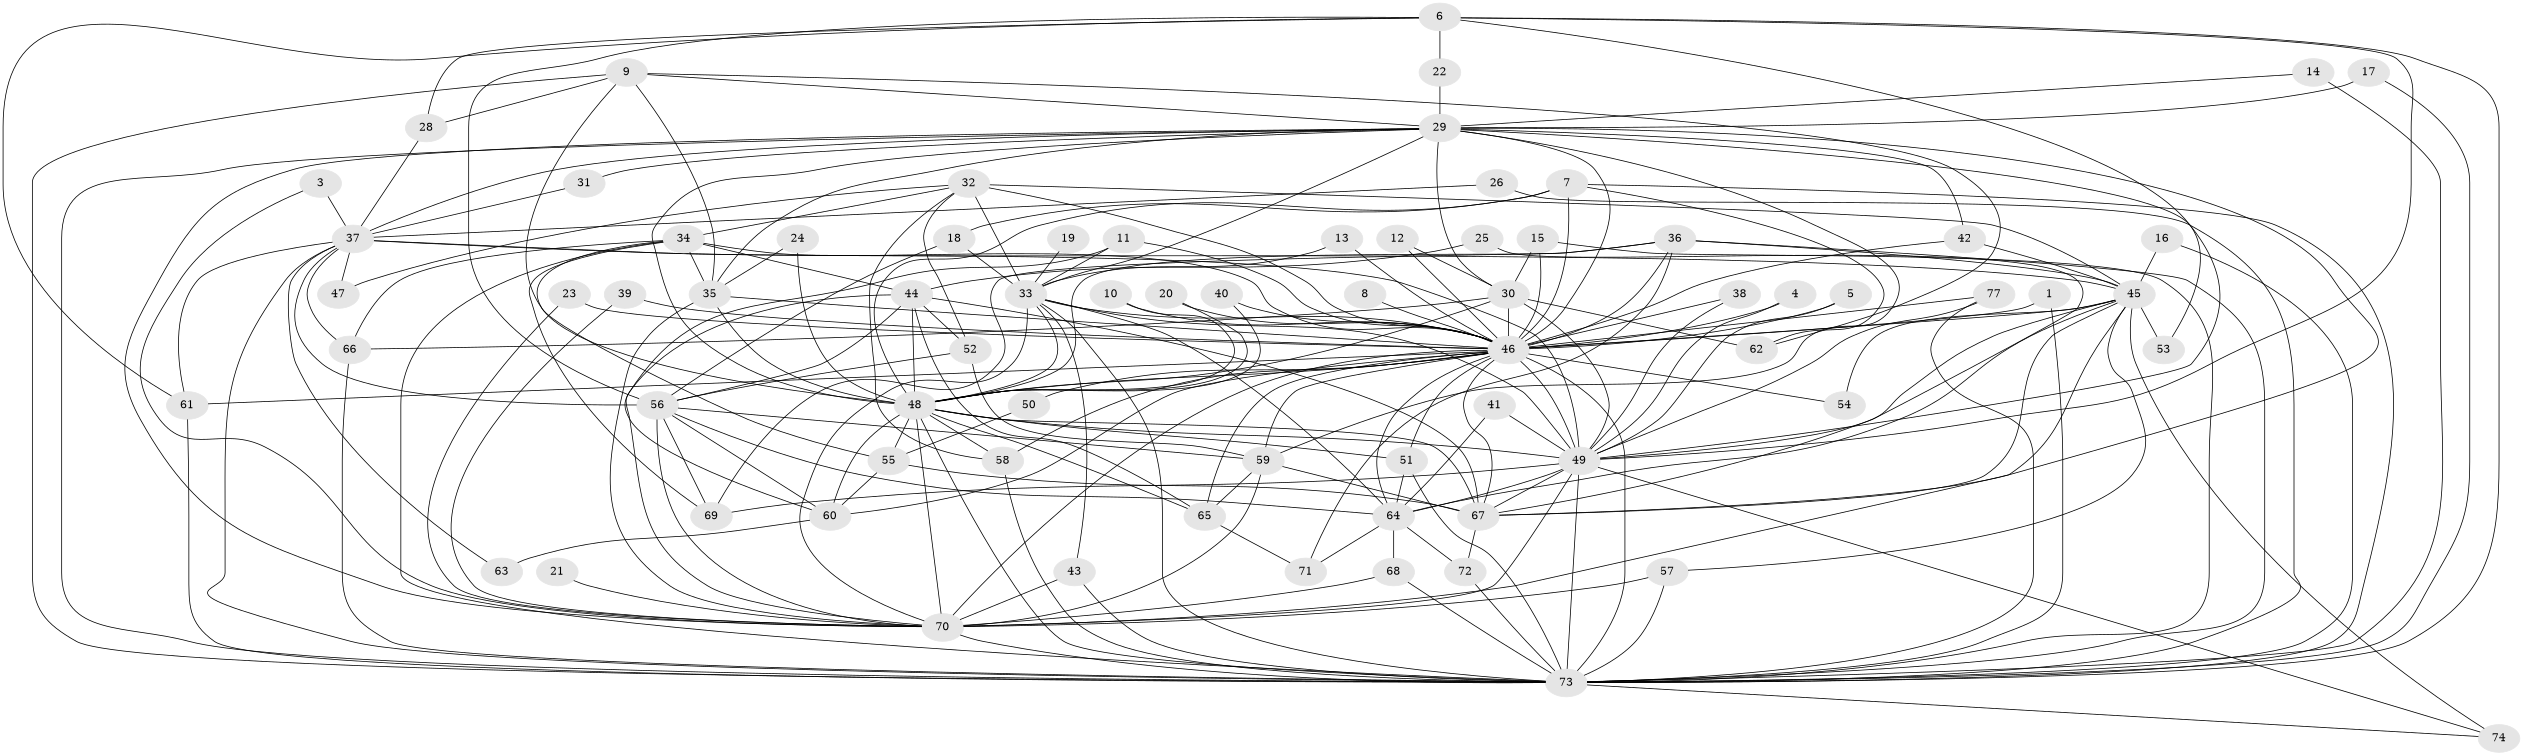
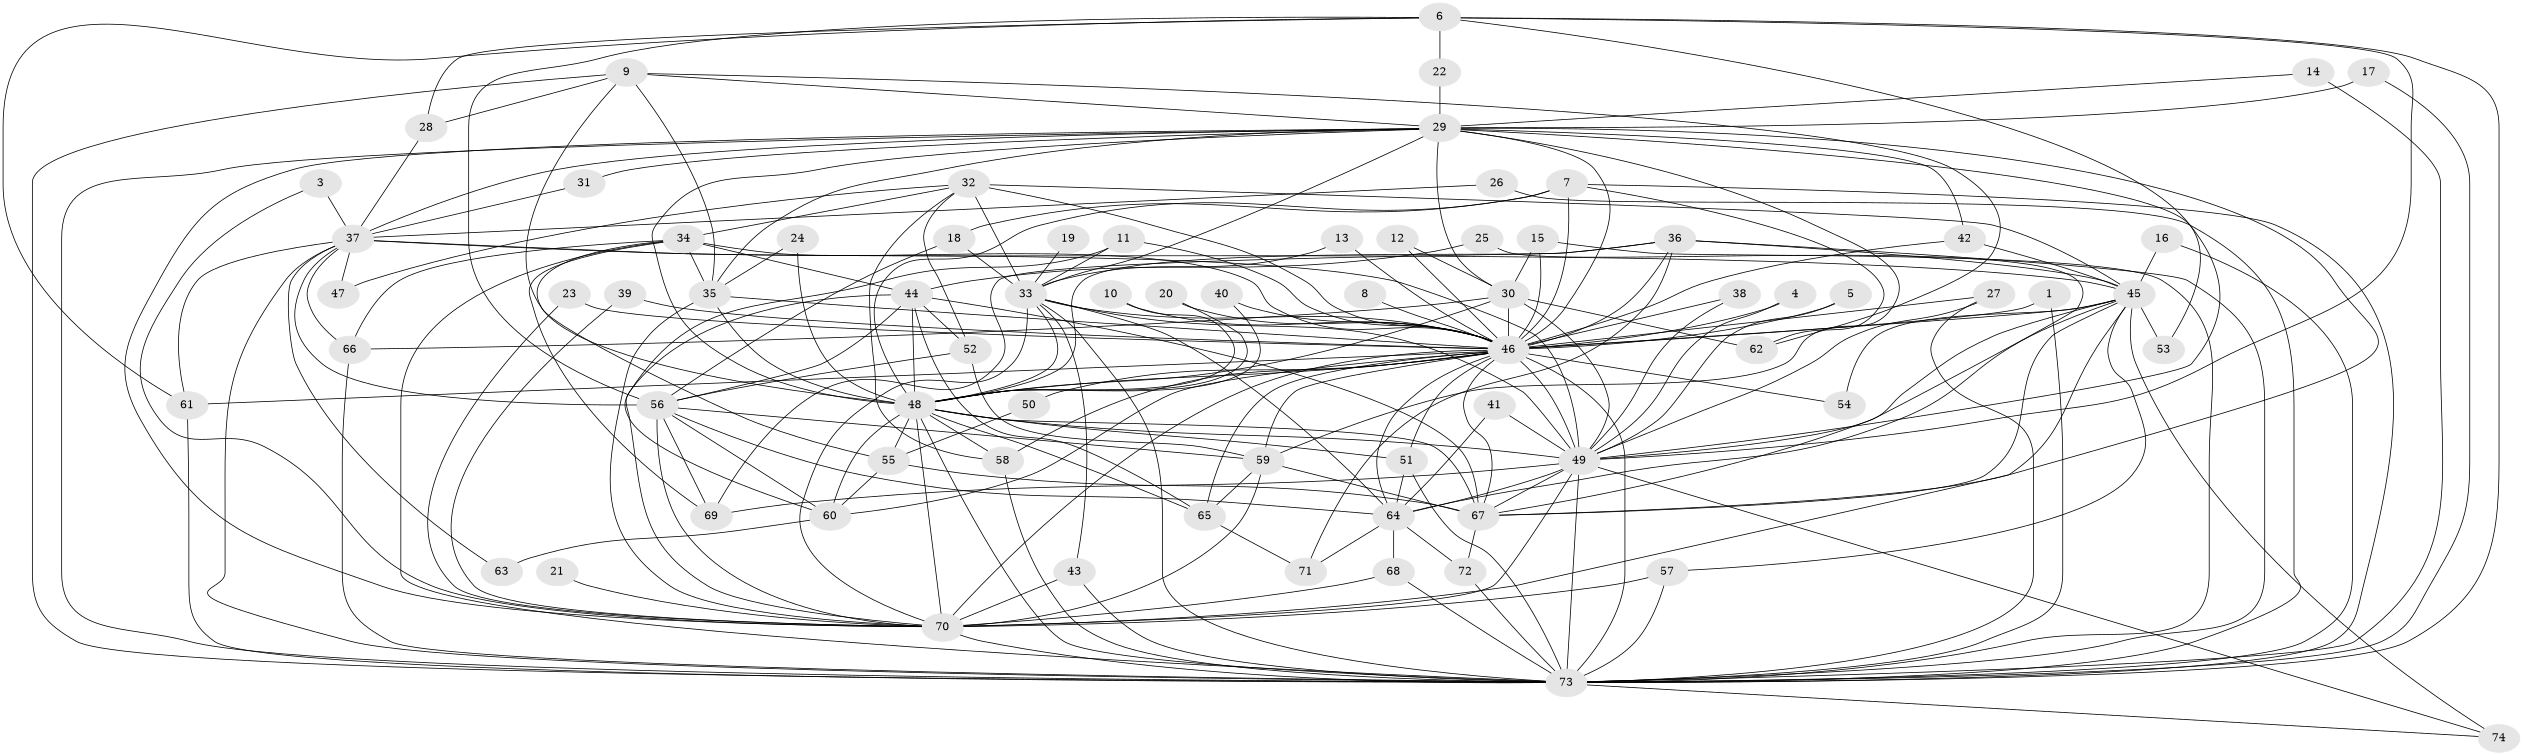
(1994, 294) -> (1994, 294)
